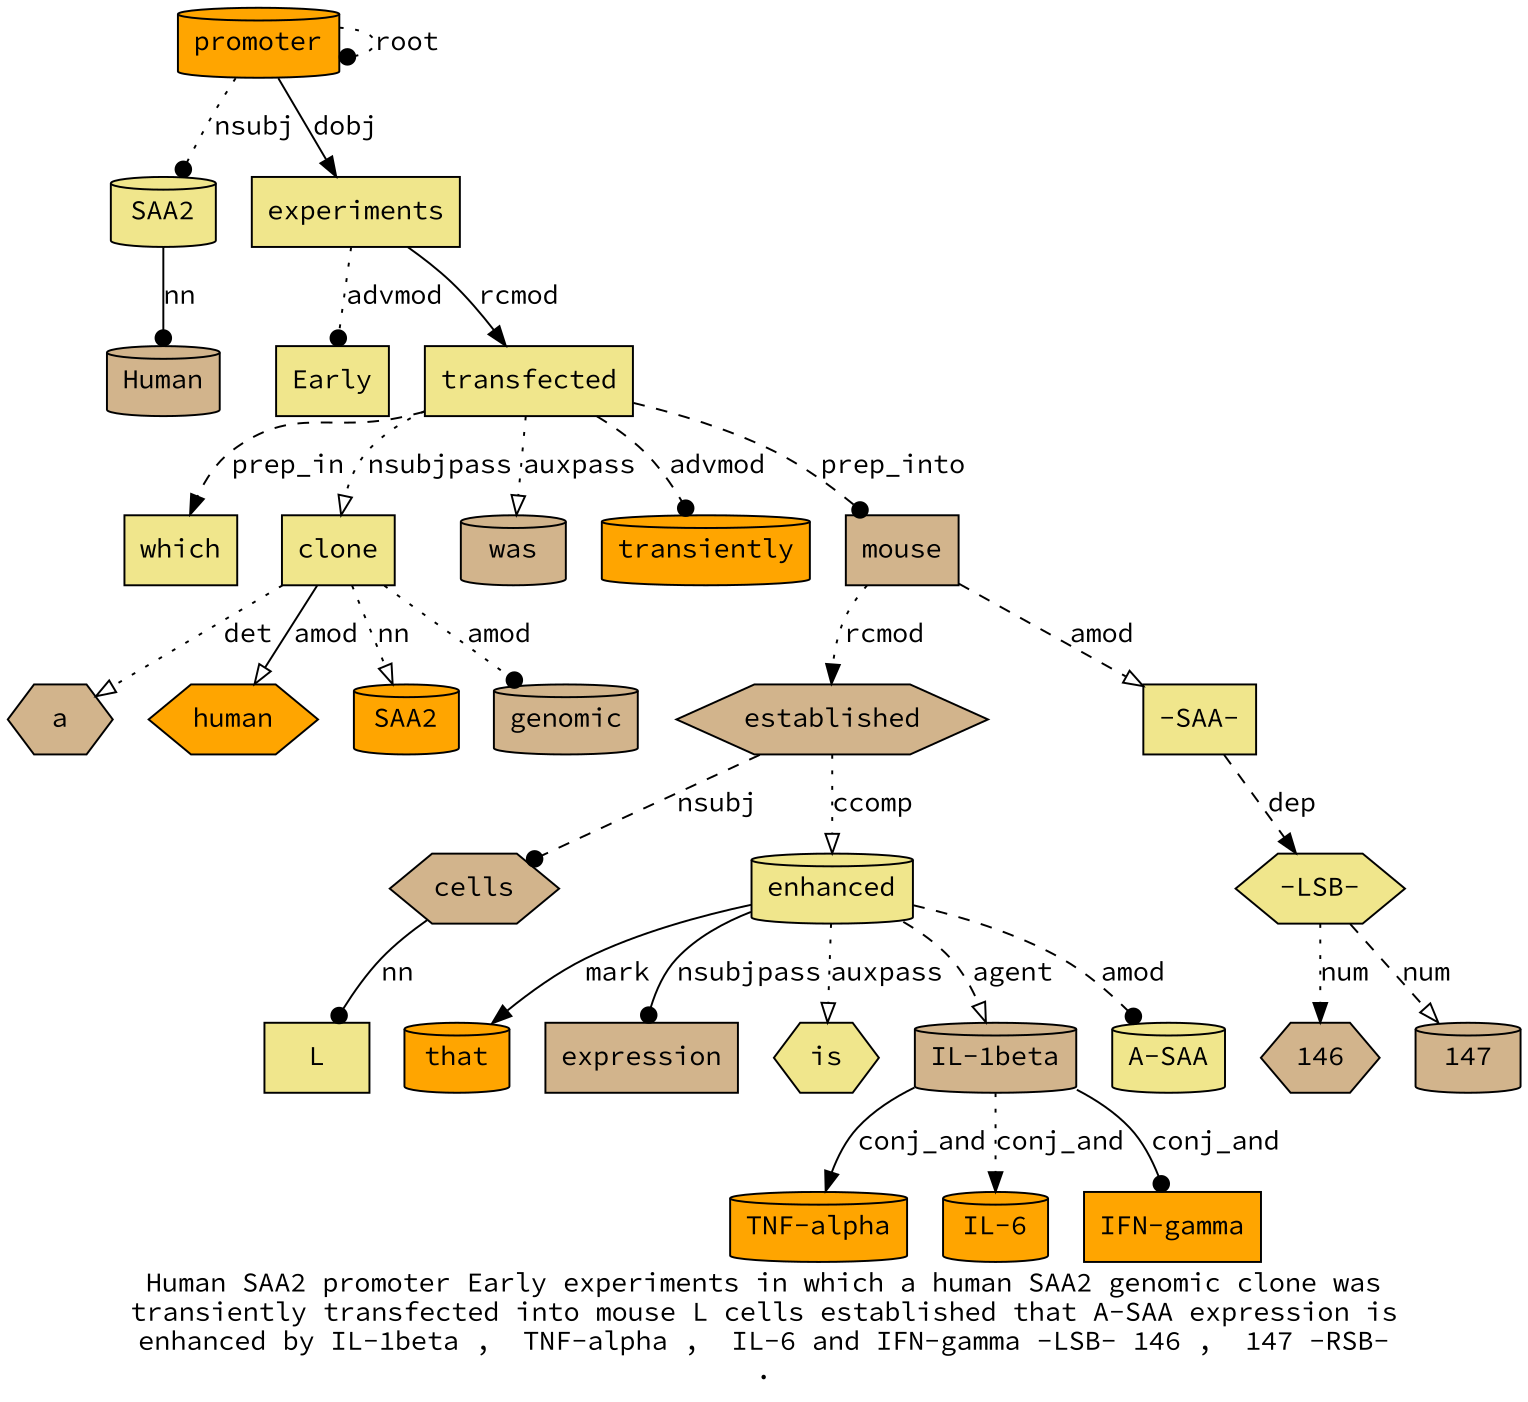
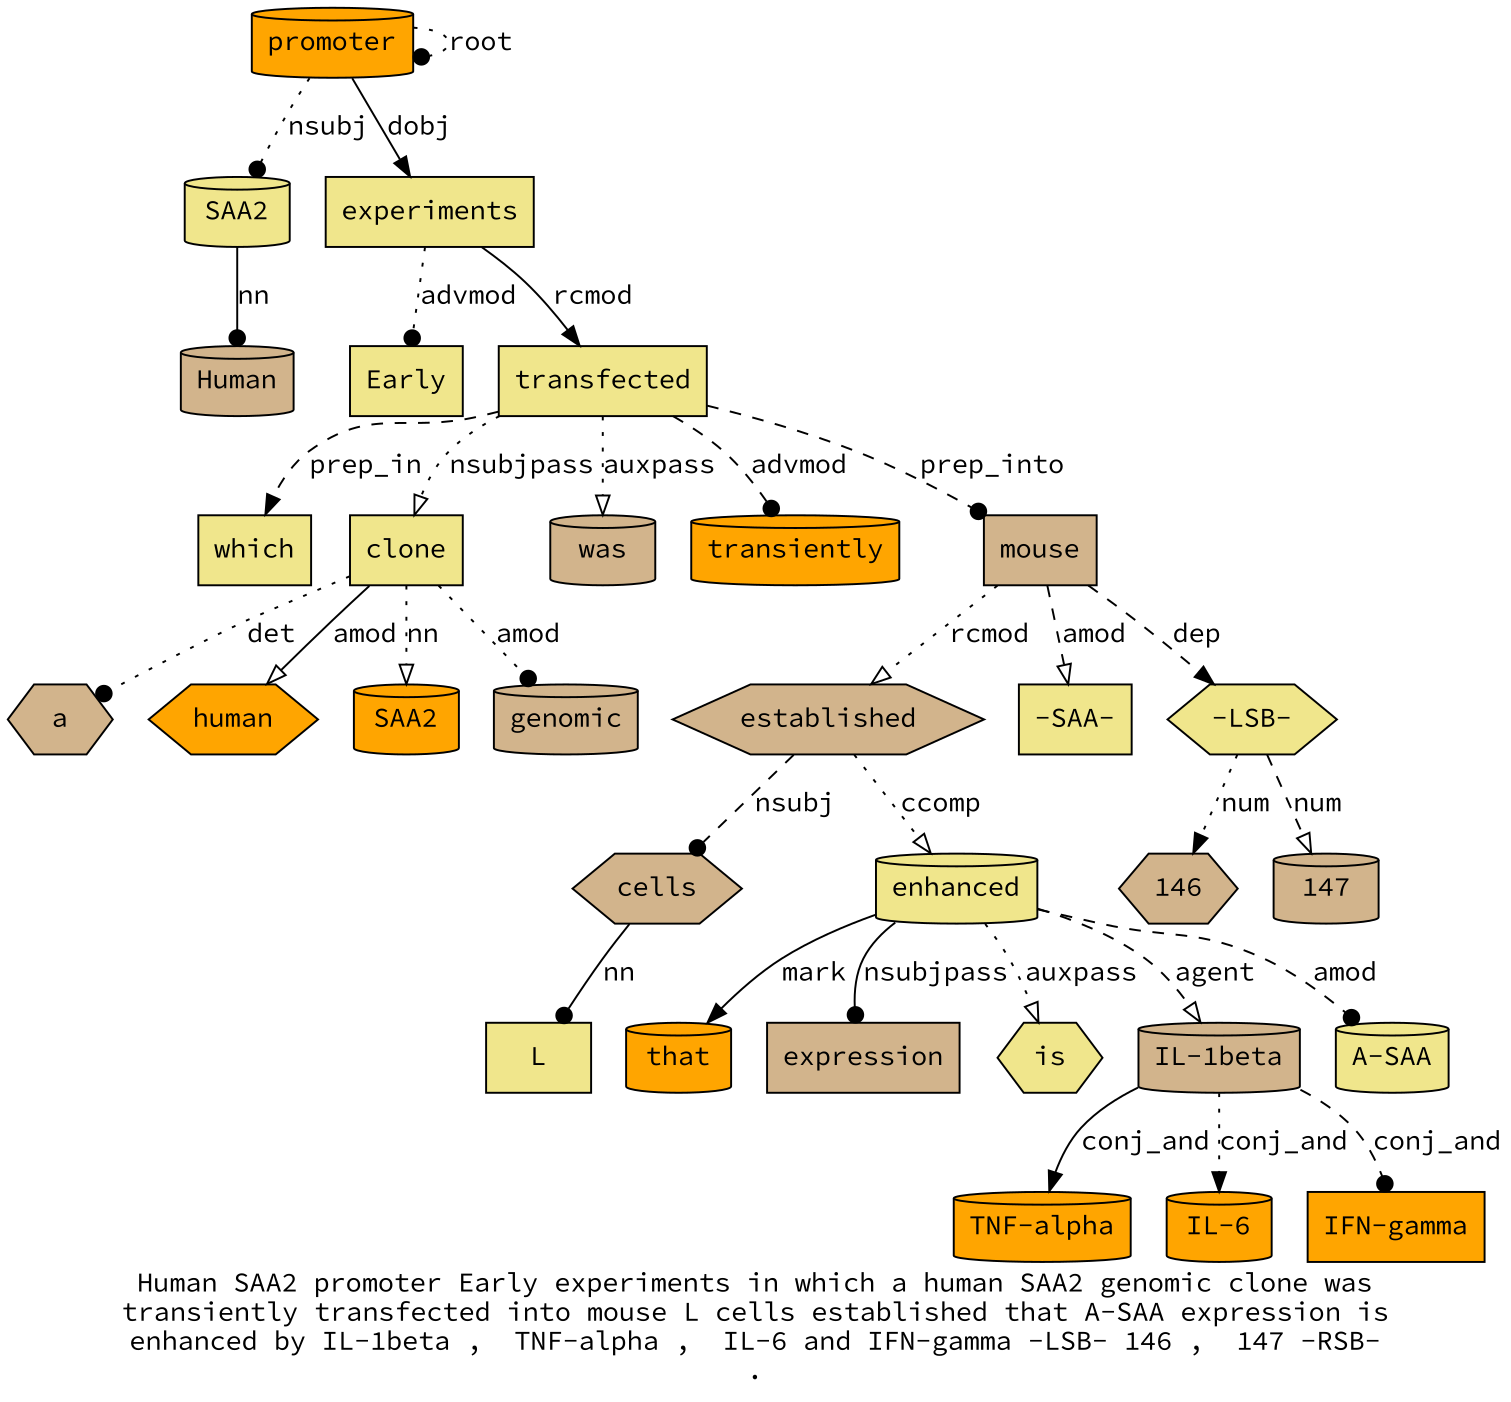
(843, 622) -> (942, 629)
(198, 636) -> (229, 629)
(1254, 796) -> (1145, 627)
(1127, 1125) -> (1350, 1125)
